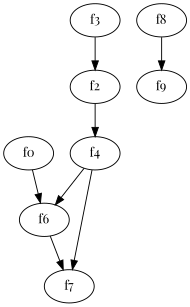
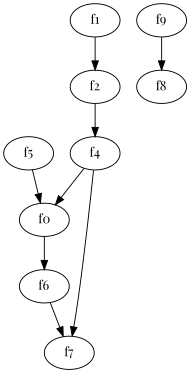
(95, 20) -> (95, 20)
(162, 49) -> (162, 49)
none -> (29, 153)
(73, 183) -> (73, 183)
